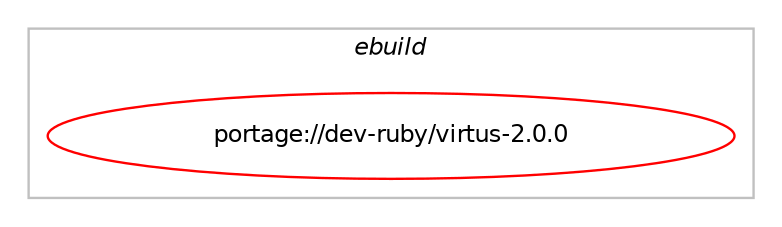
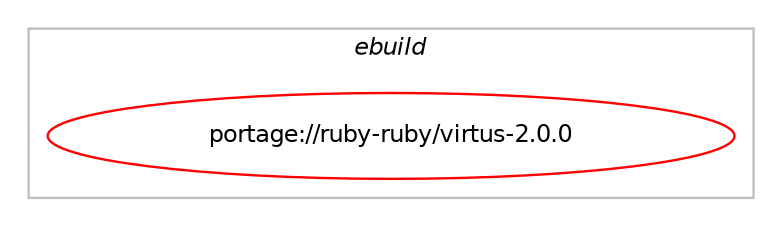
(391, 136) -> (391, 136)
